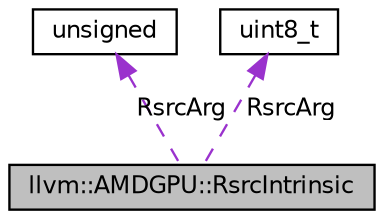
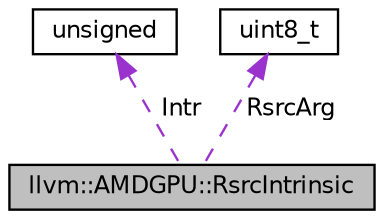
(178, 110) -> (178, 110)
